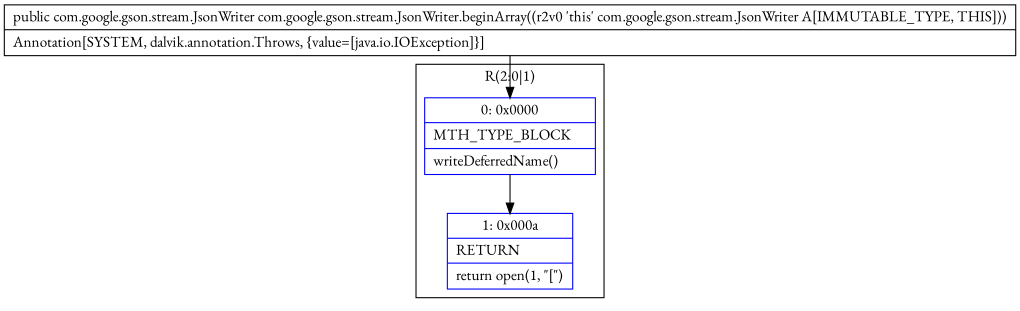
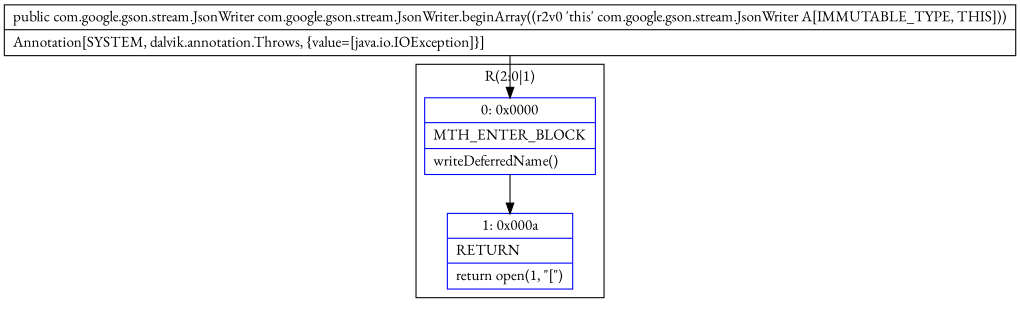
(502, 135) -> (510, 135)
